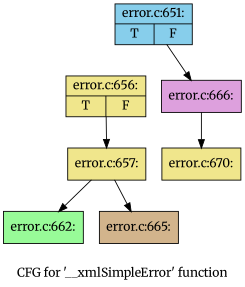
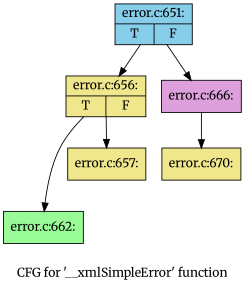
none -> (132, 57)
(78, 193) -> (56, 156)
(139, 227) -> none
